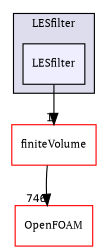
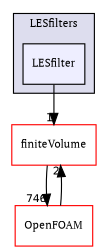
(54, 24) -> (54, 24)
none -> (61, 191)
